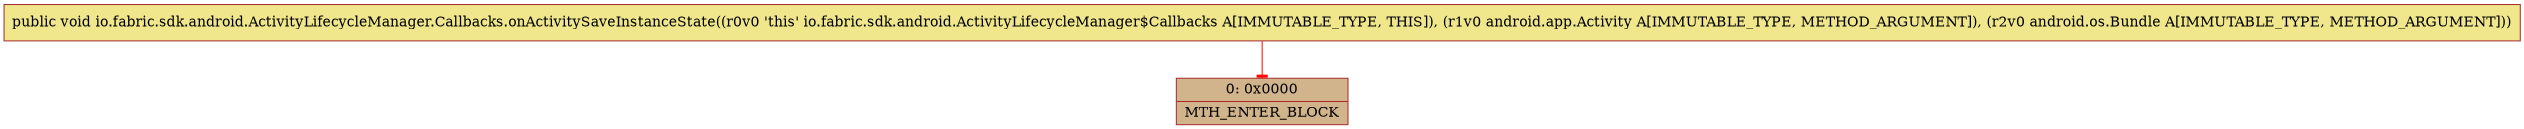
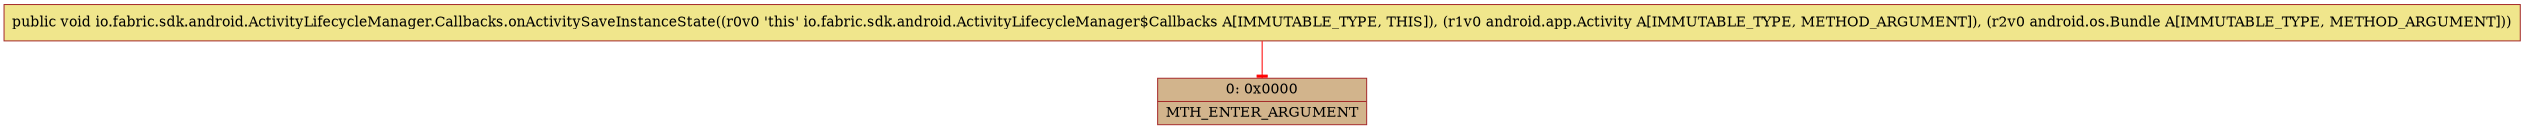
(1262, 113) -> (1262, 113)
